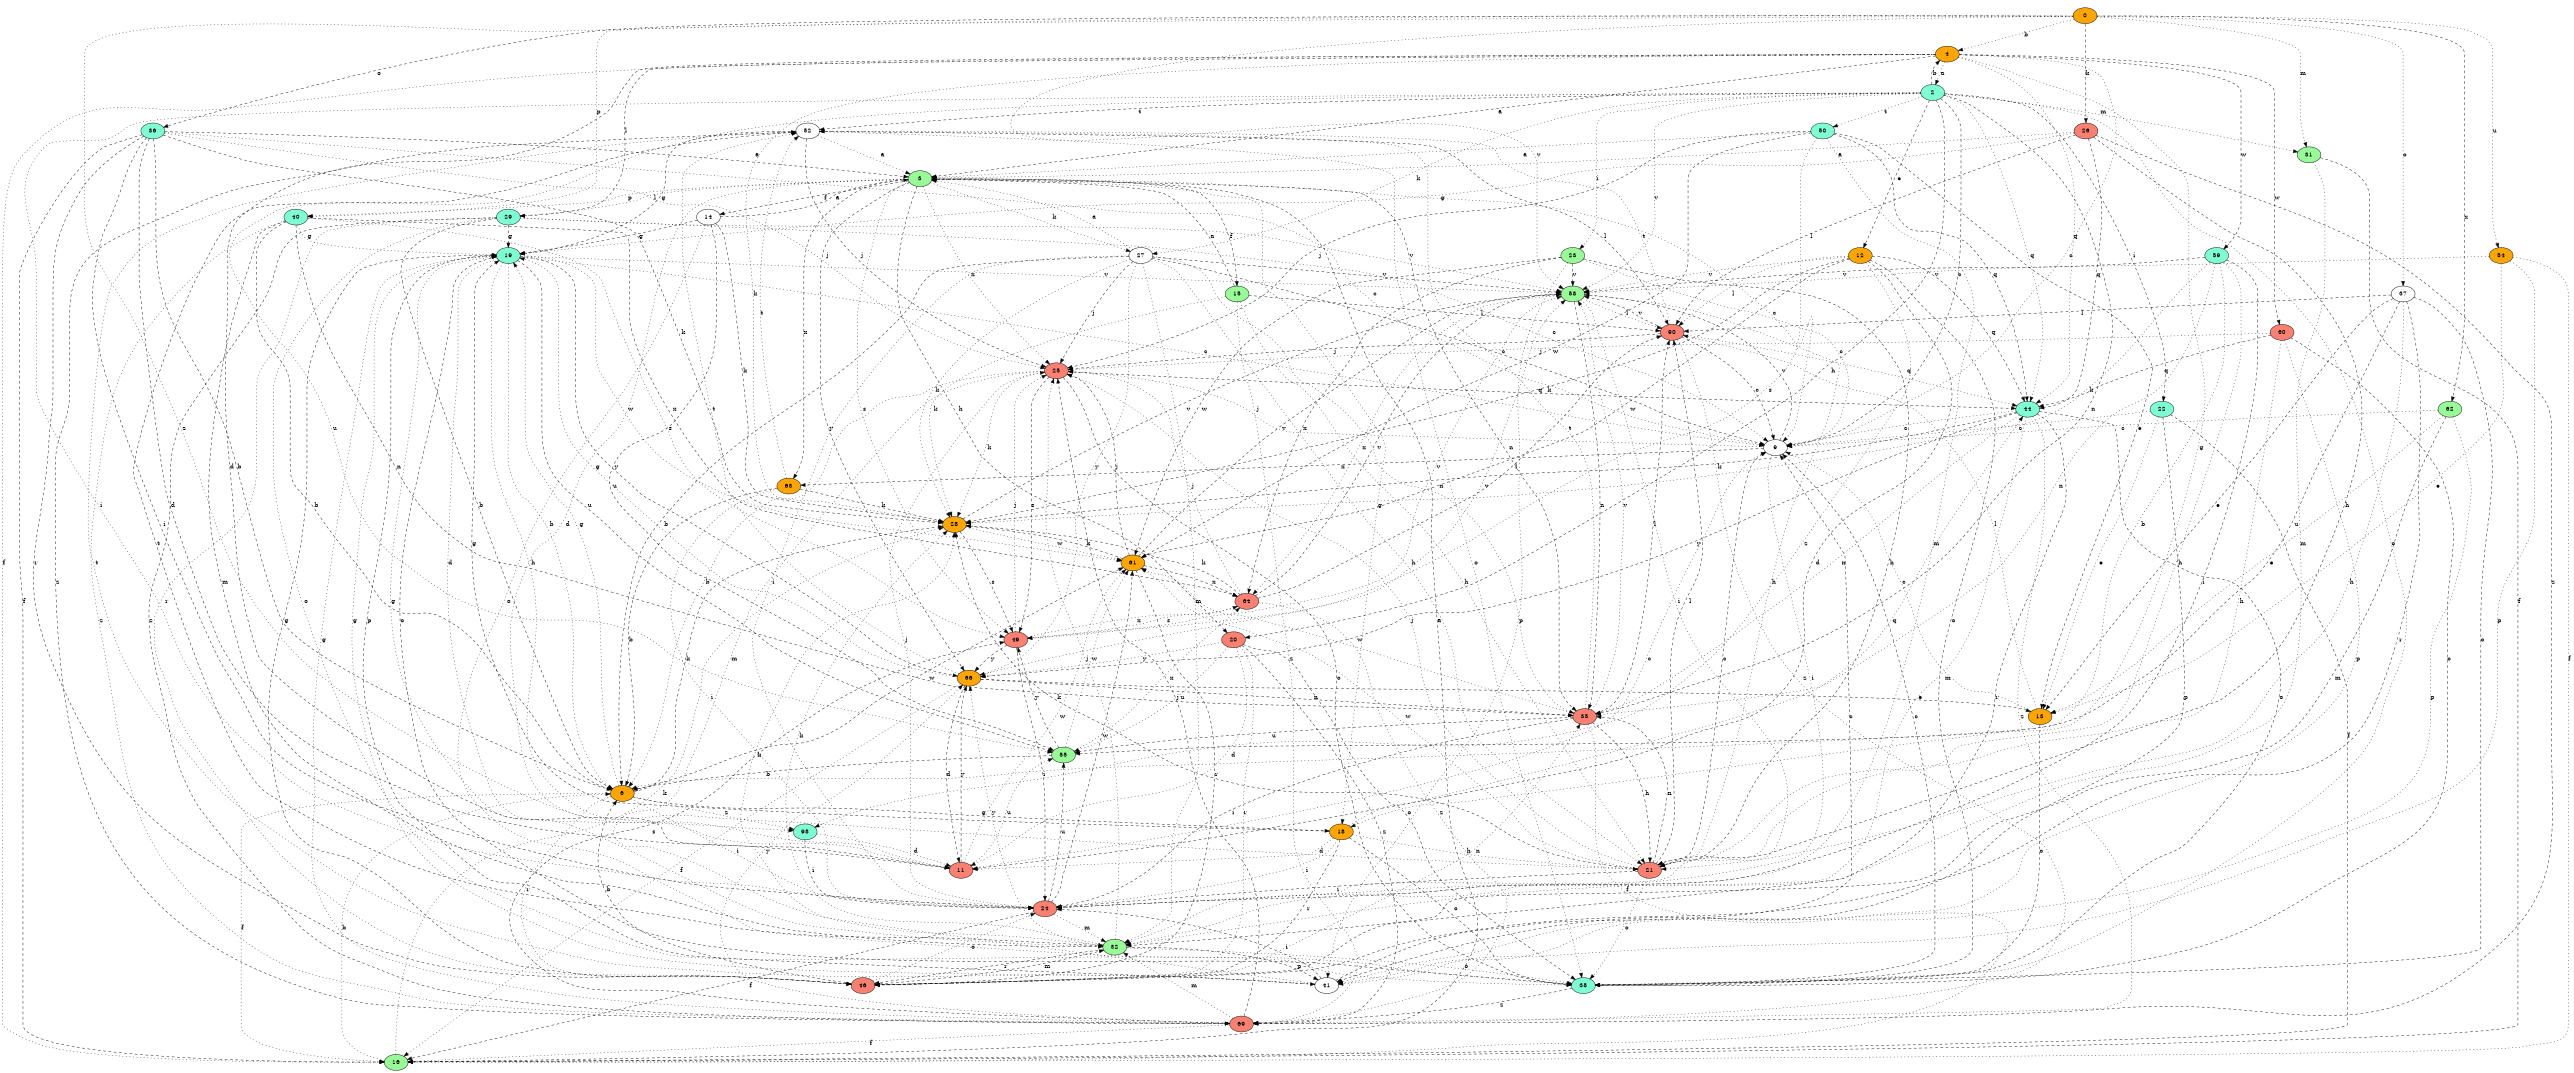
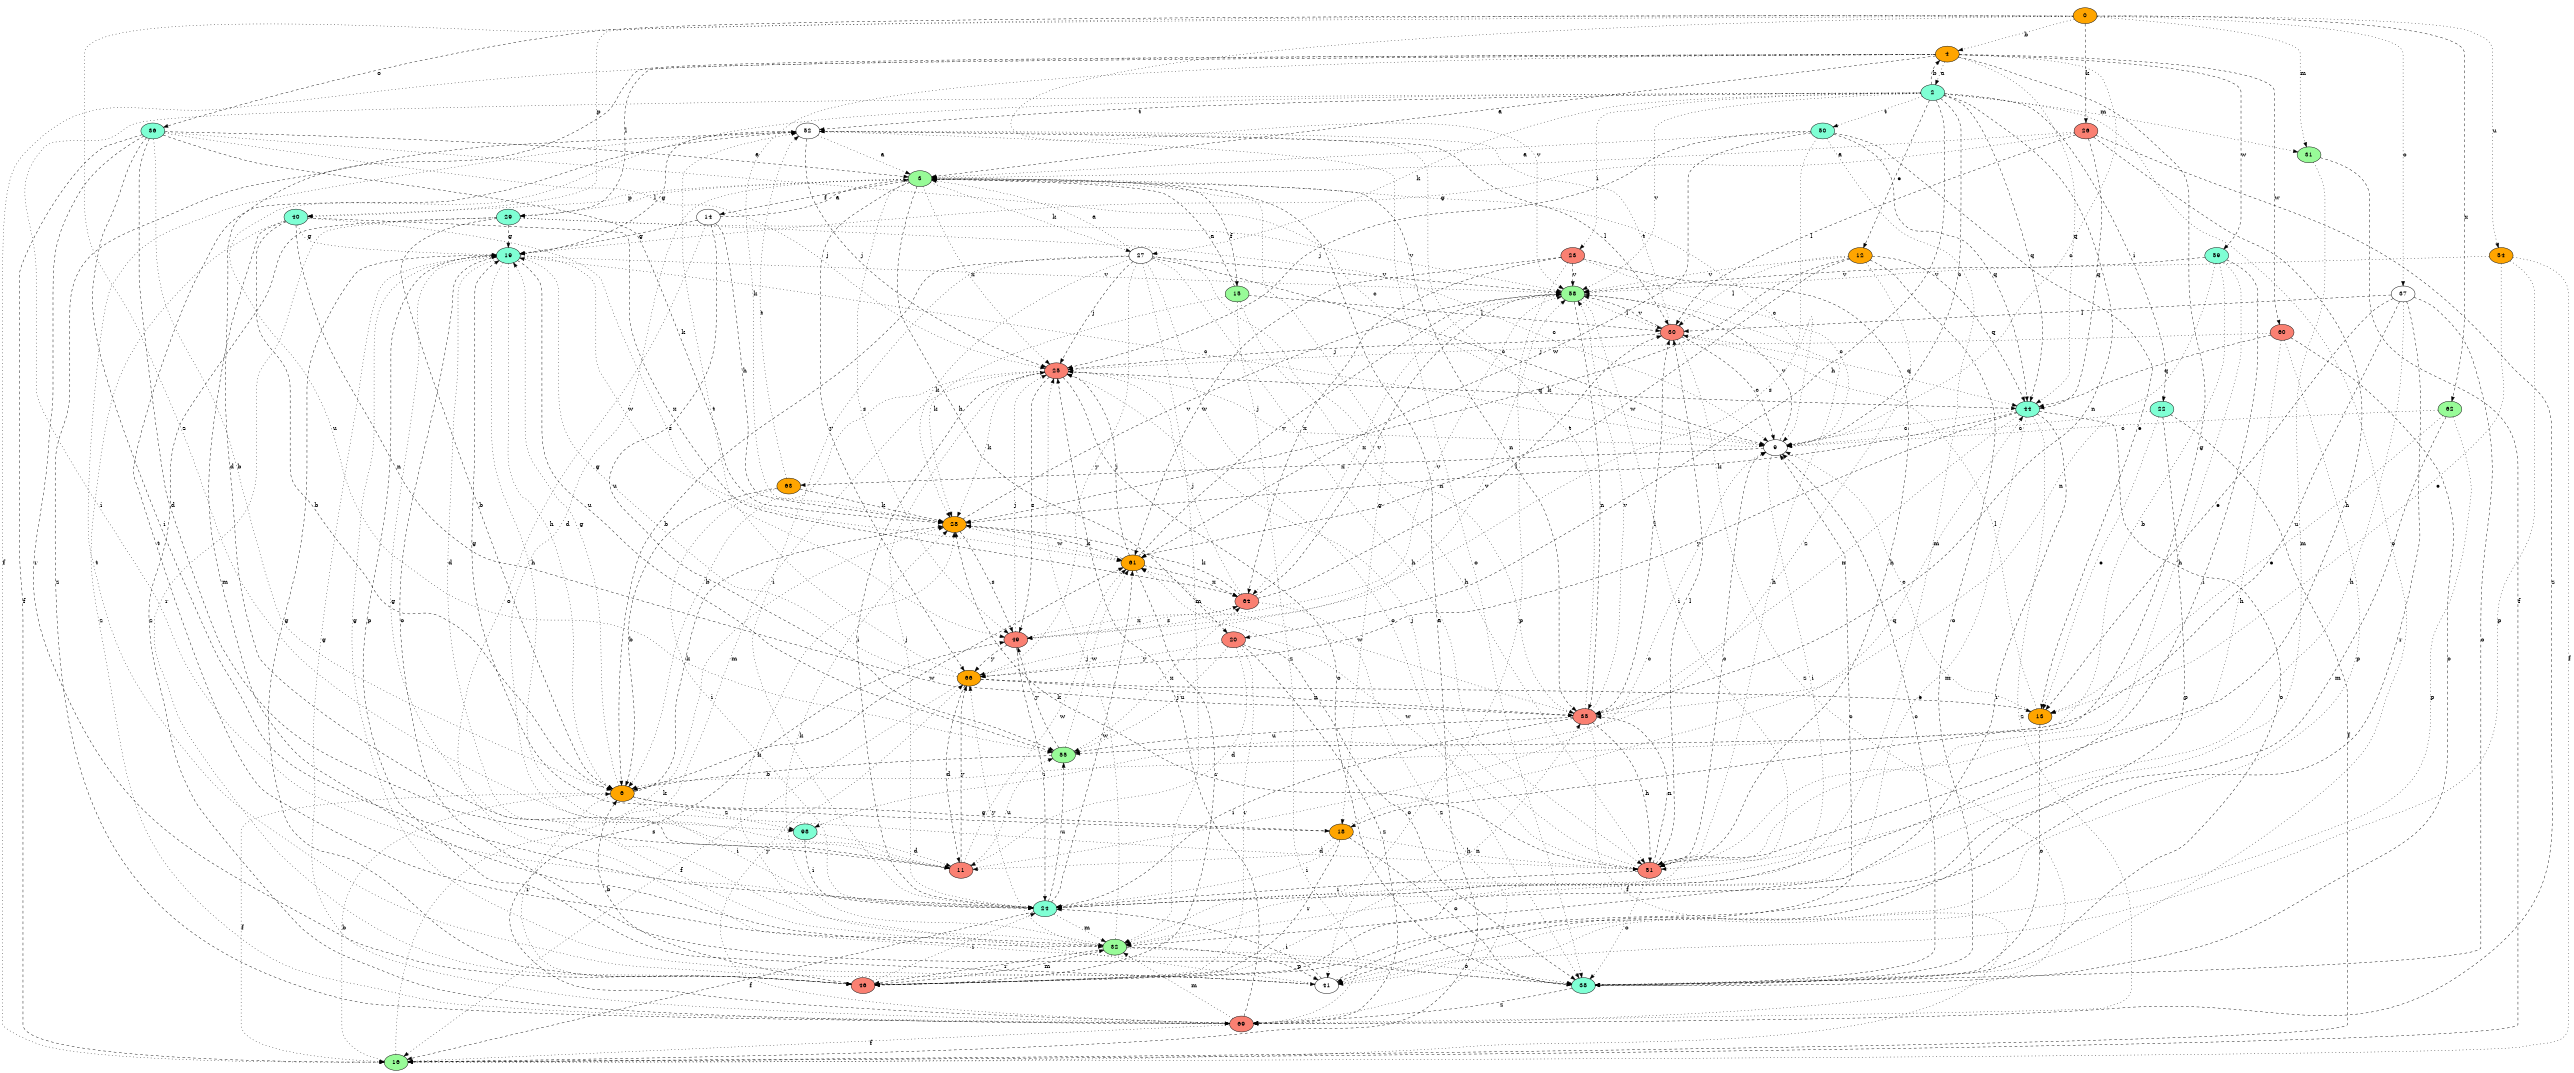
(2023, 235) -> (2023, 235)
(1573, 256) -> (1573, 256)
(804, 297) -> none
(1672, 332) -> (1672, 332)
(745, 371) -> (745, 371)
(1624, 486) -> none
(654, 502) -> none
(552, 524) -> (552, 524)
(261, 556) -> (261, 556)
(2130, 646) -> (2130, 646)
none -> (858, 654)
(1644, 752) -> none
(1650, 870) -> (1650, 870)
(1045, 909) -> (1045, 909)
(592, 932) -> (1379, 603)
(973, 947) -> (973, 947)
